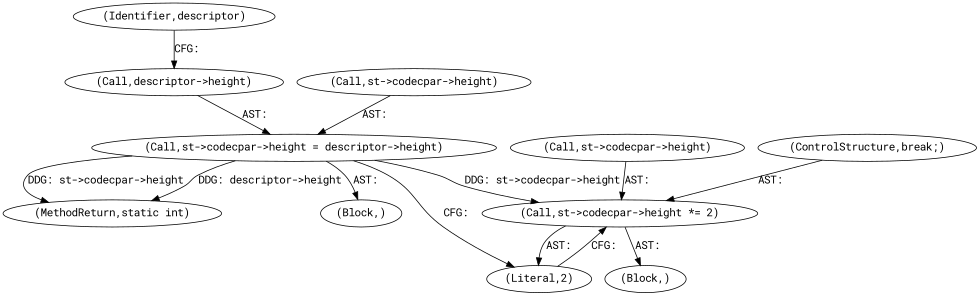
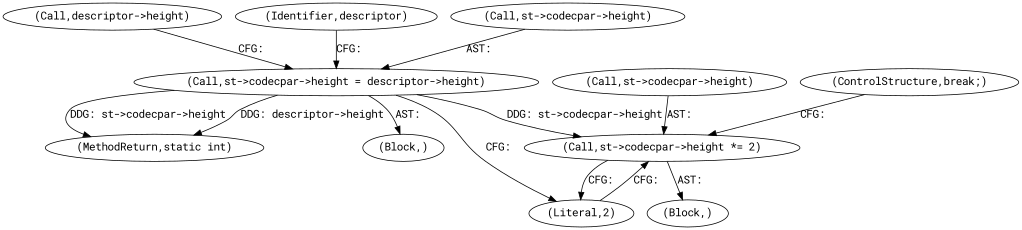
(174, 46) -> (336, 46)
(258, 115) -> (254, 49)
(774, 181) -> (816, 115)
(562, 246) -> (604, 181)
